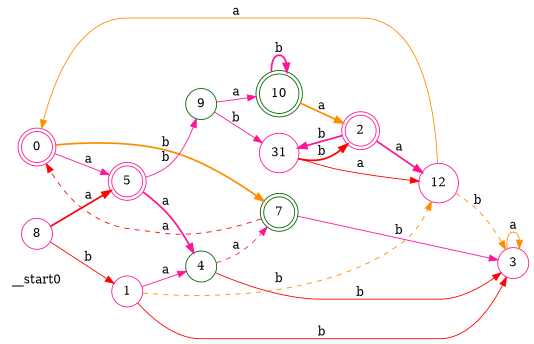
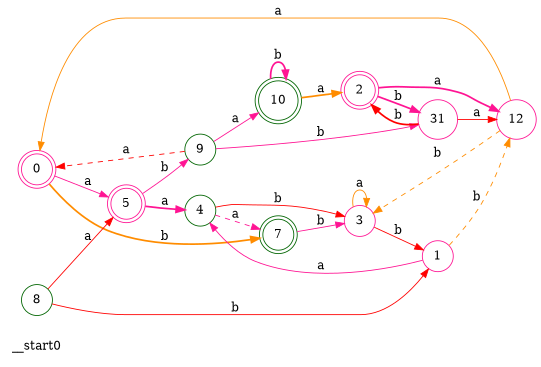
(77, 211) -> (77, 257)
(146, 231) -> (125, 159)
(37, 234) -> (37, 300)
(326, 339) -> (395, 237)
